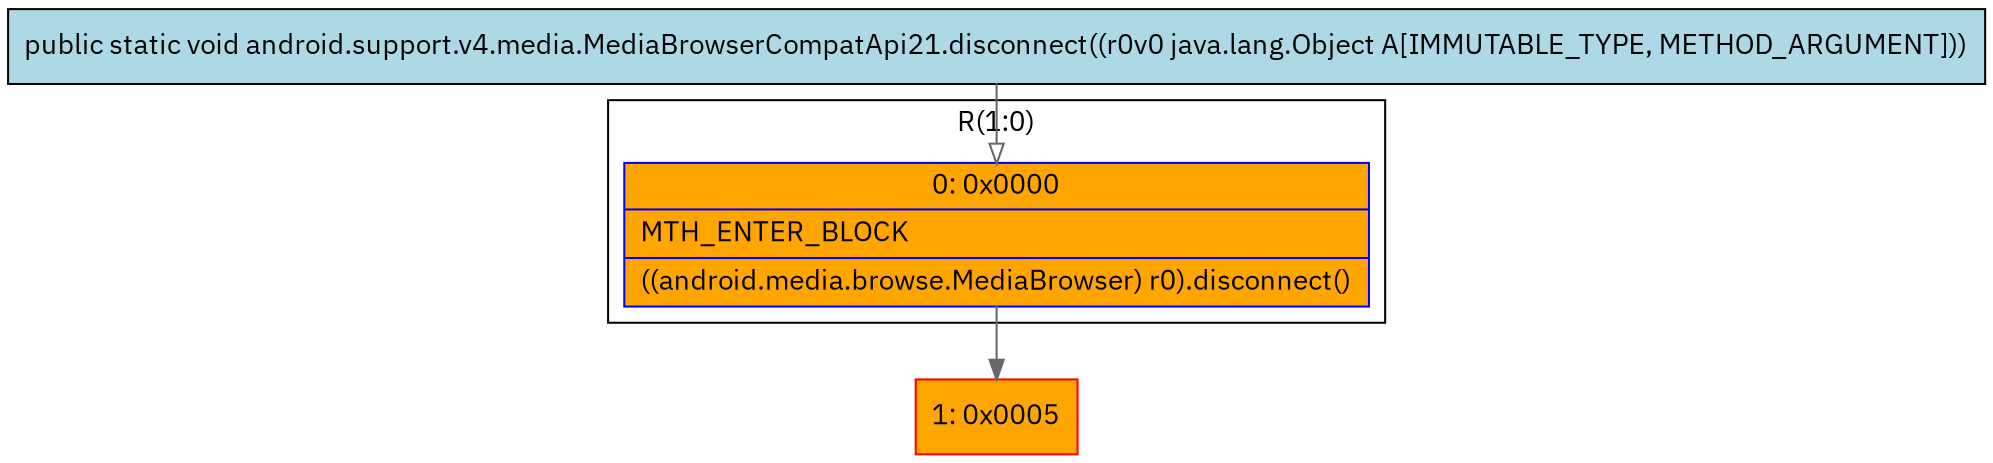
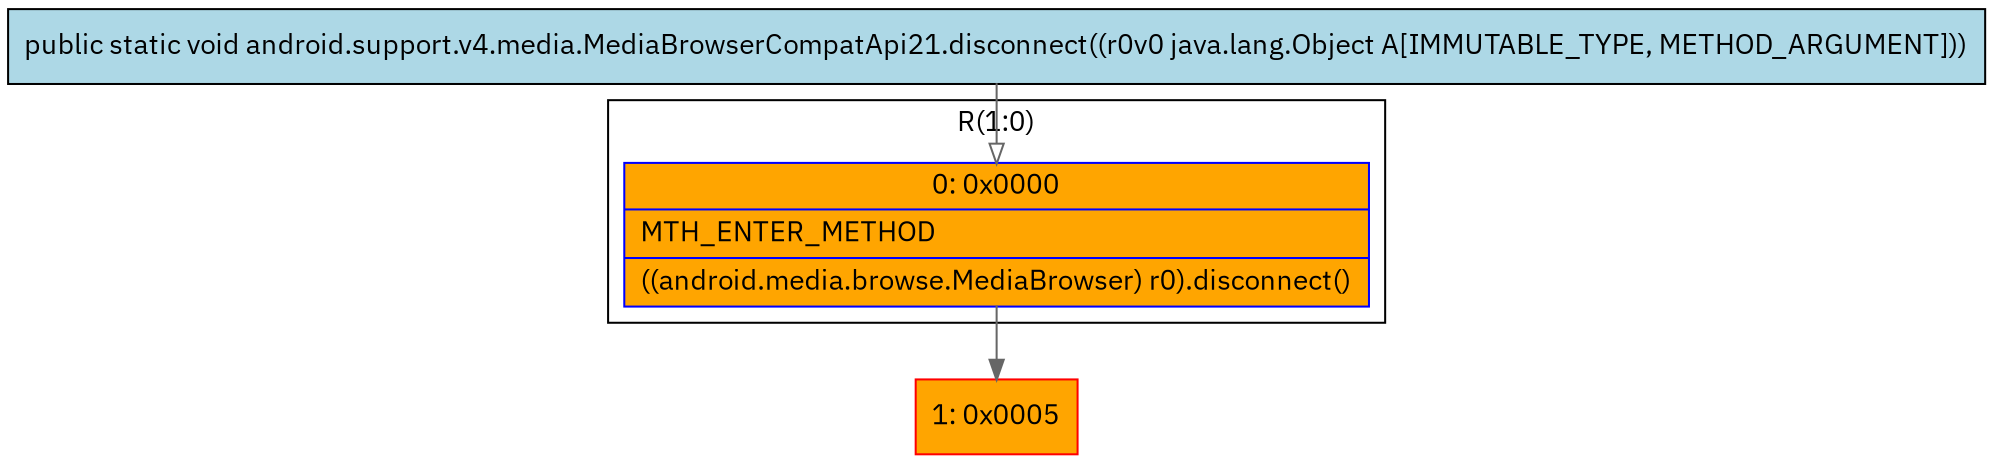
(775, 233) -> (789, 233)
